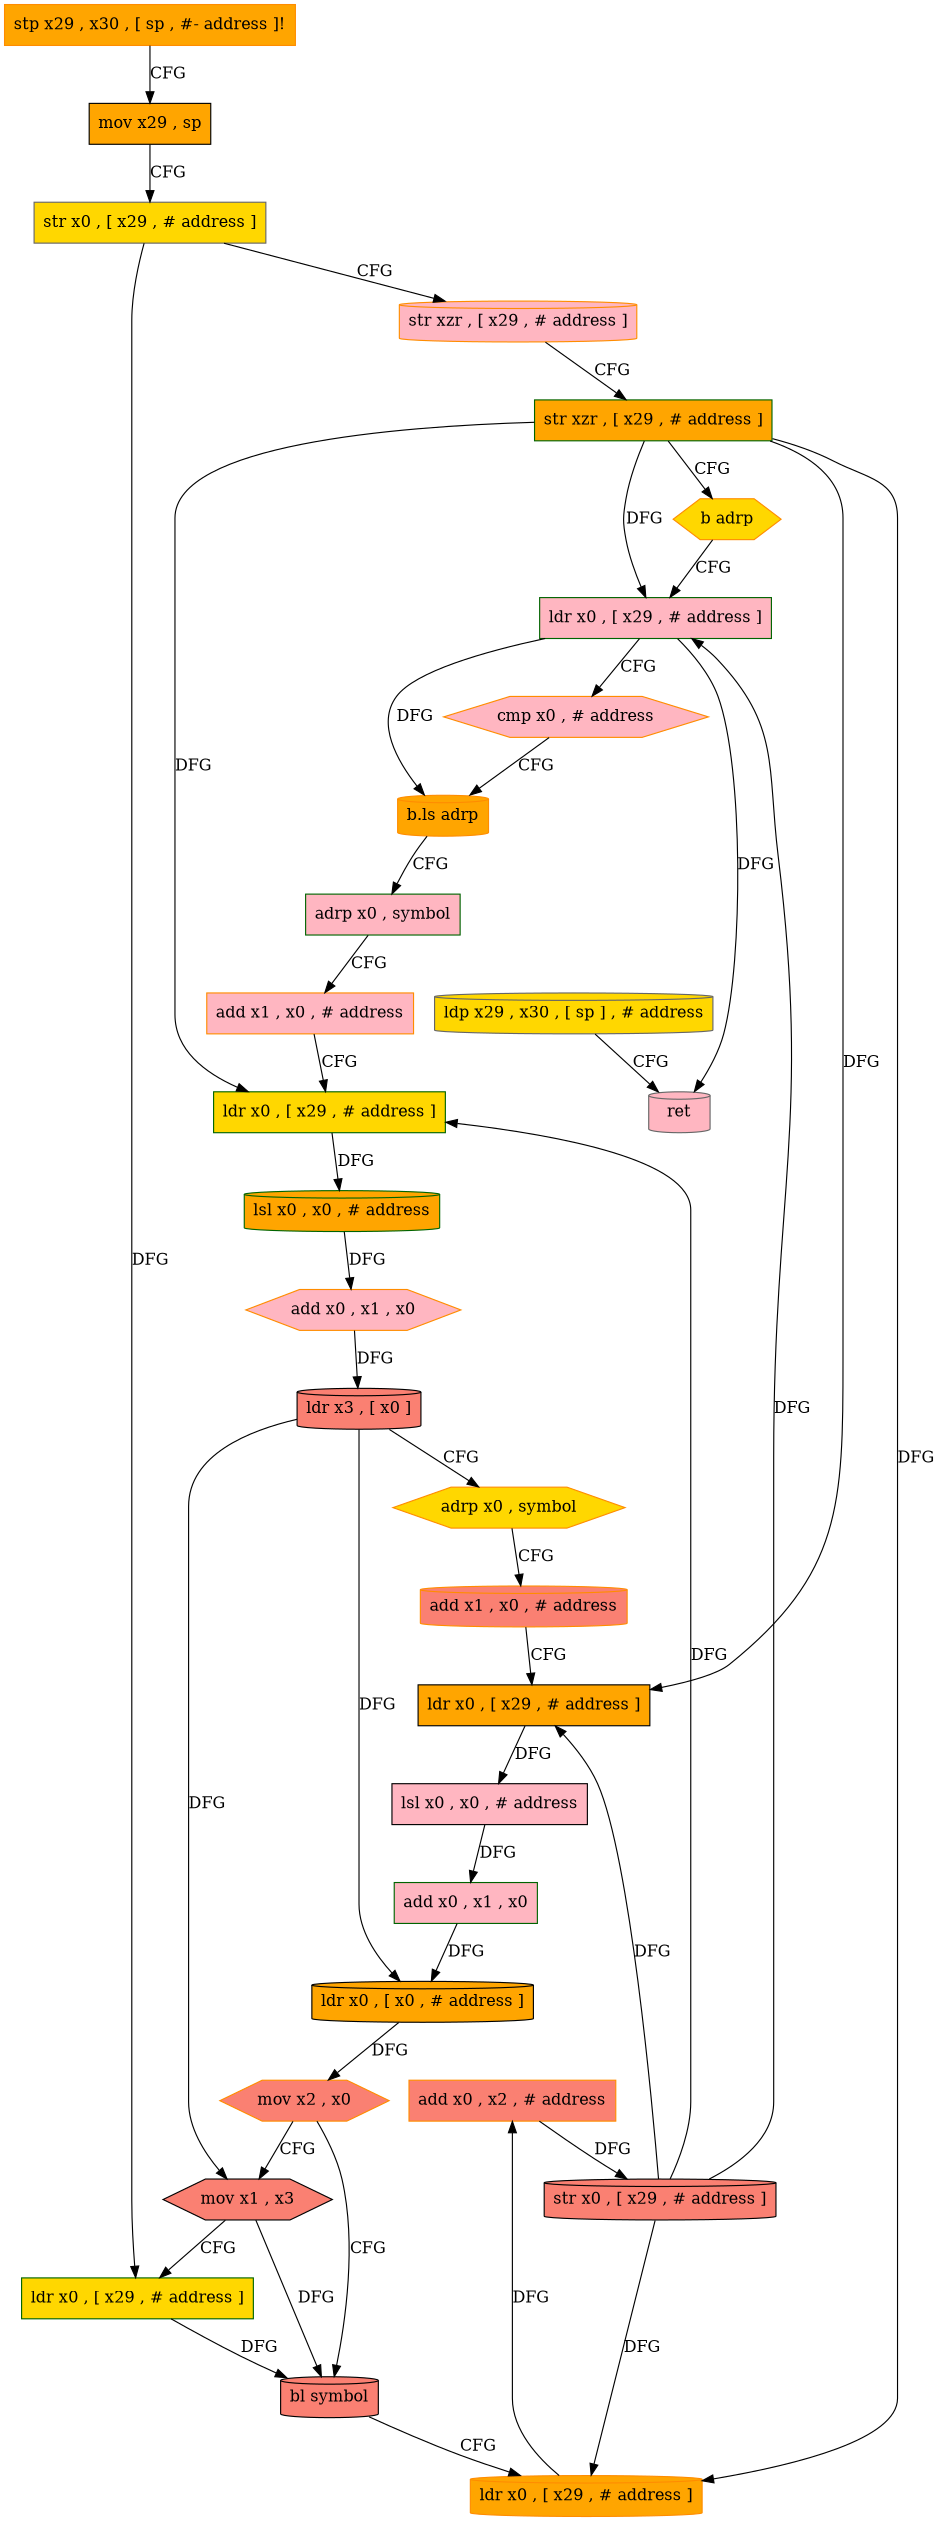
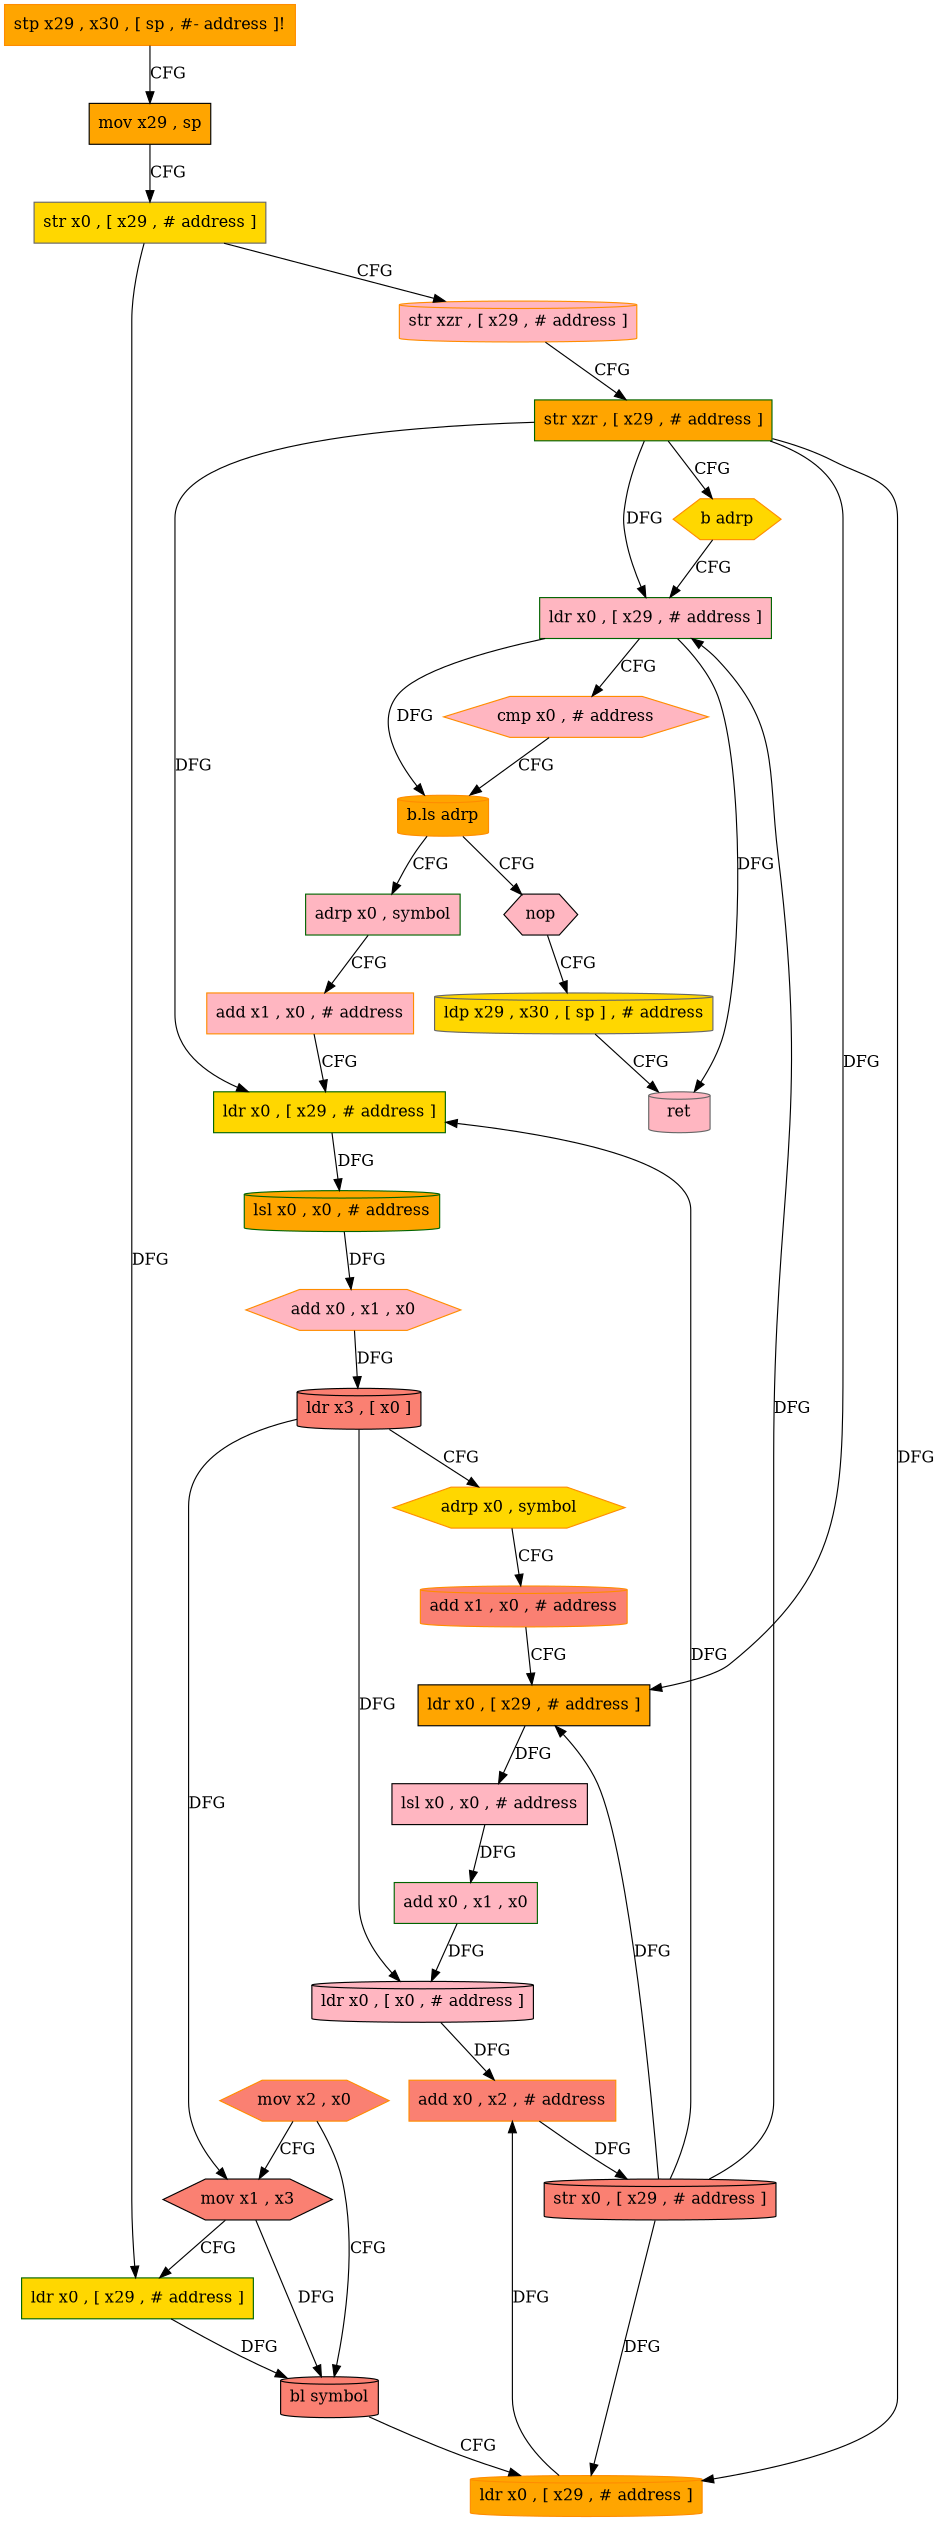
none -> (541, 915)
(423, 2002) -> (423, 2002)
(368, 2048) -> (464, 2047)
